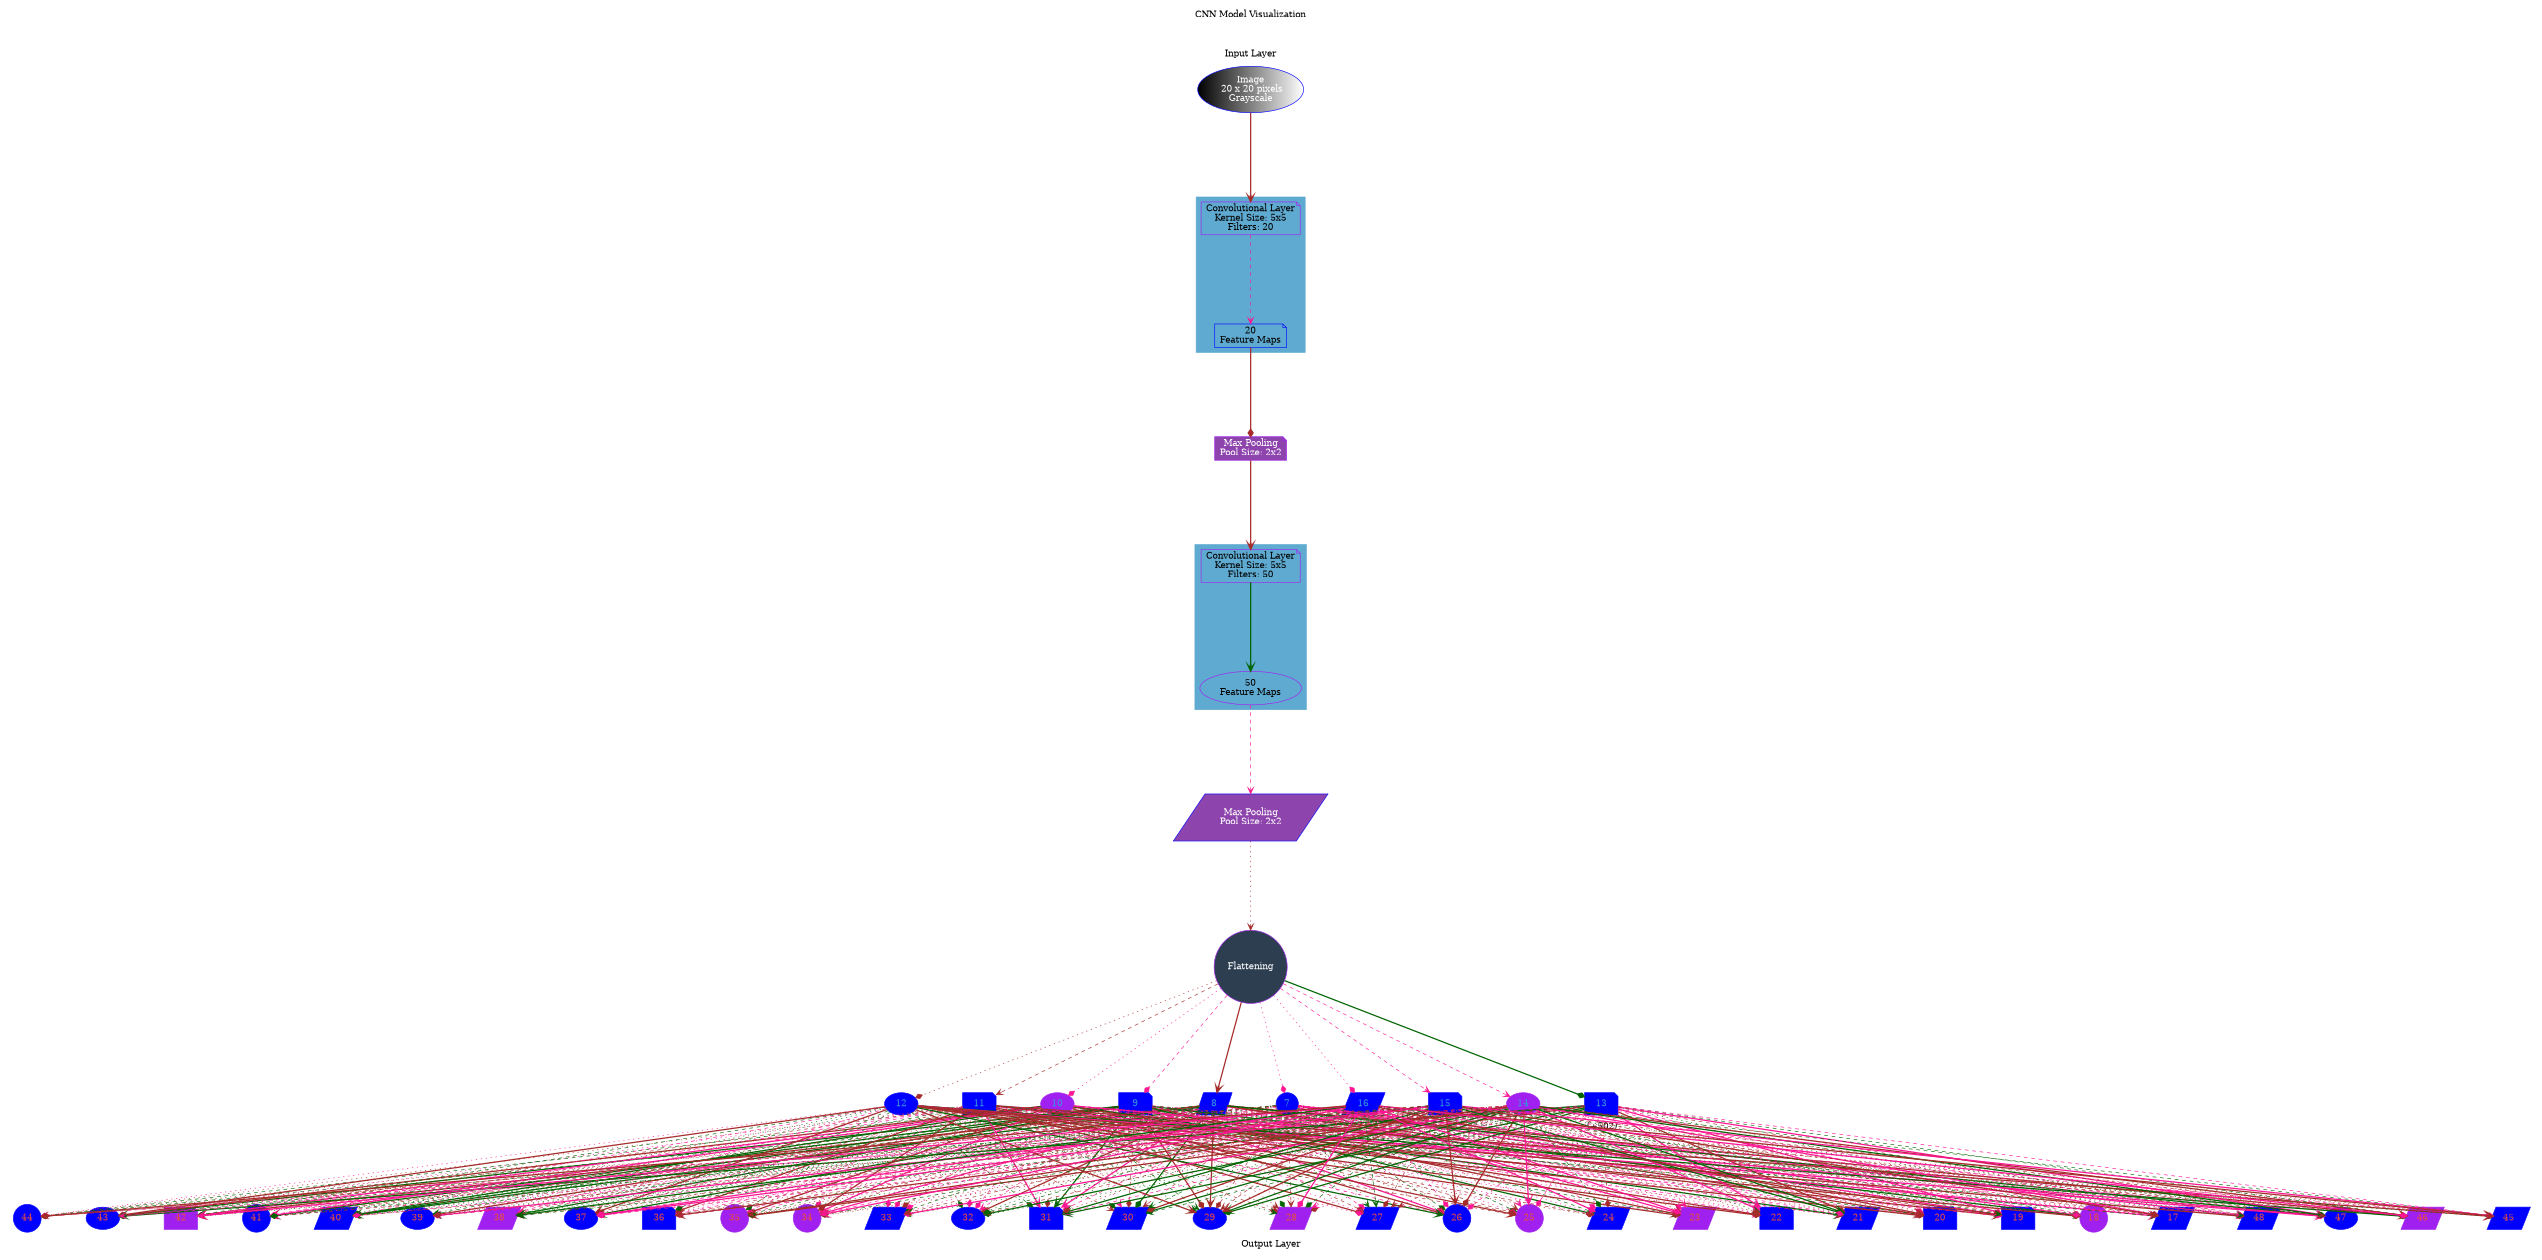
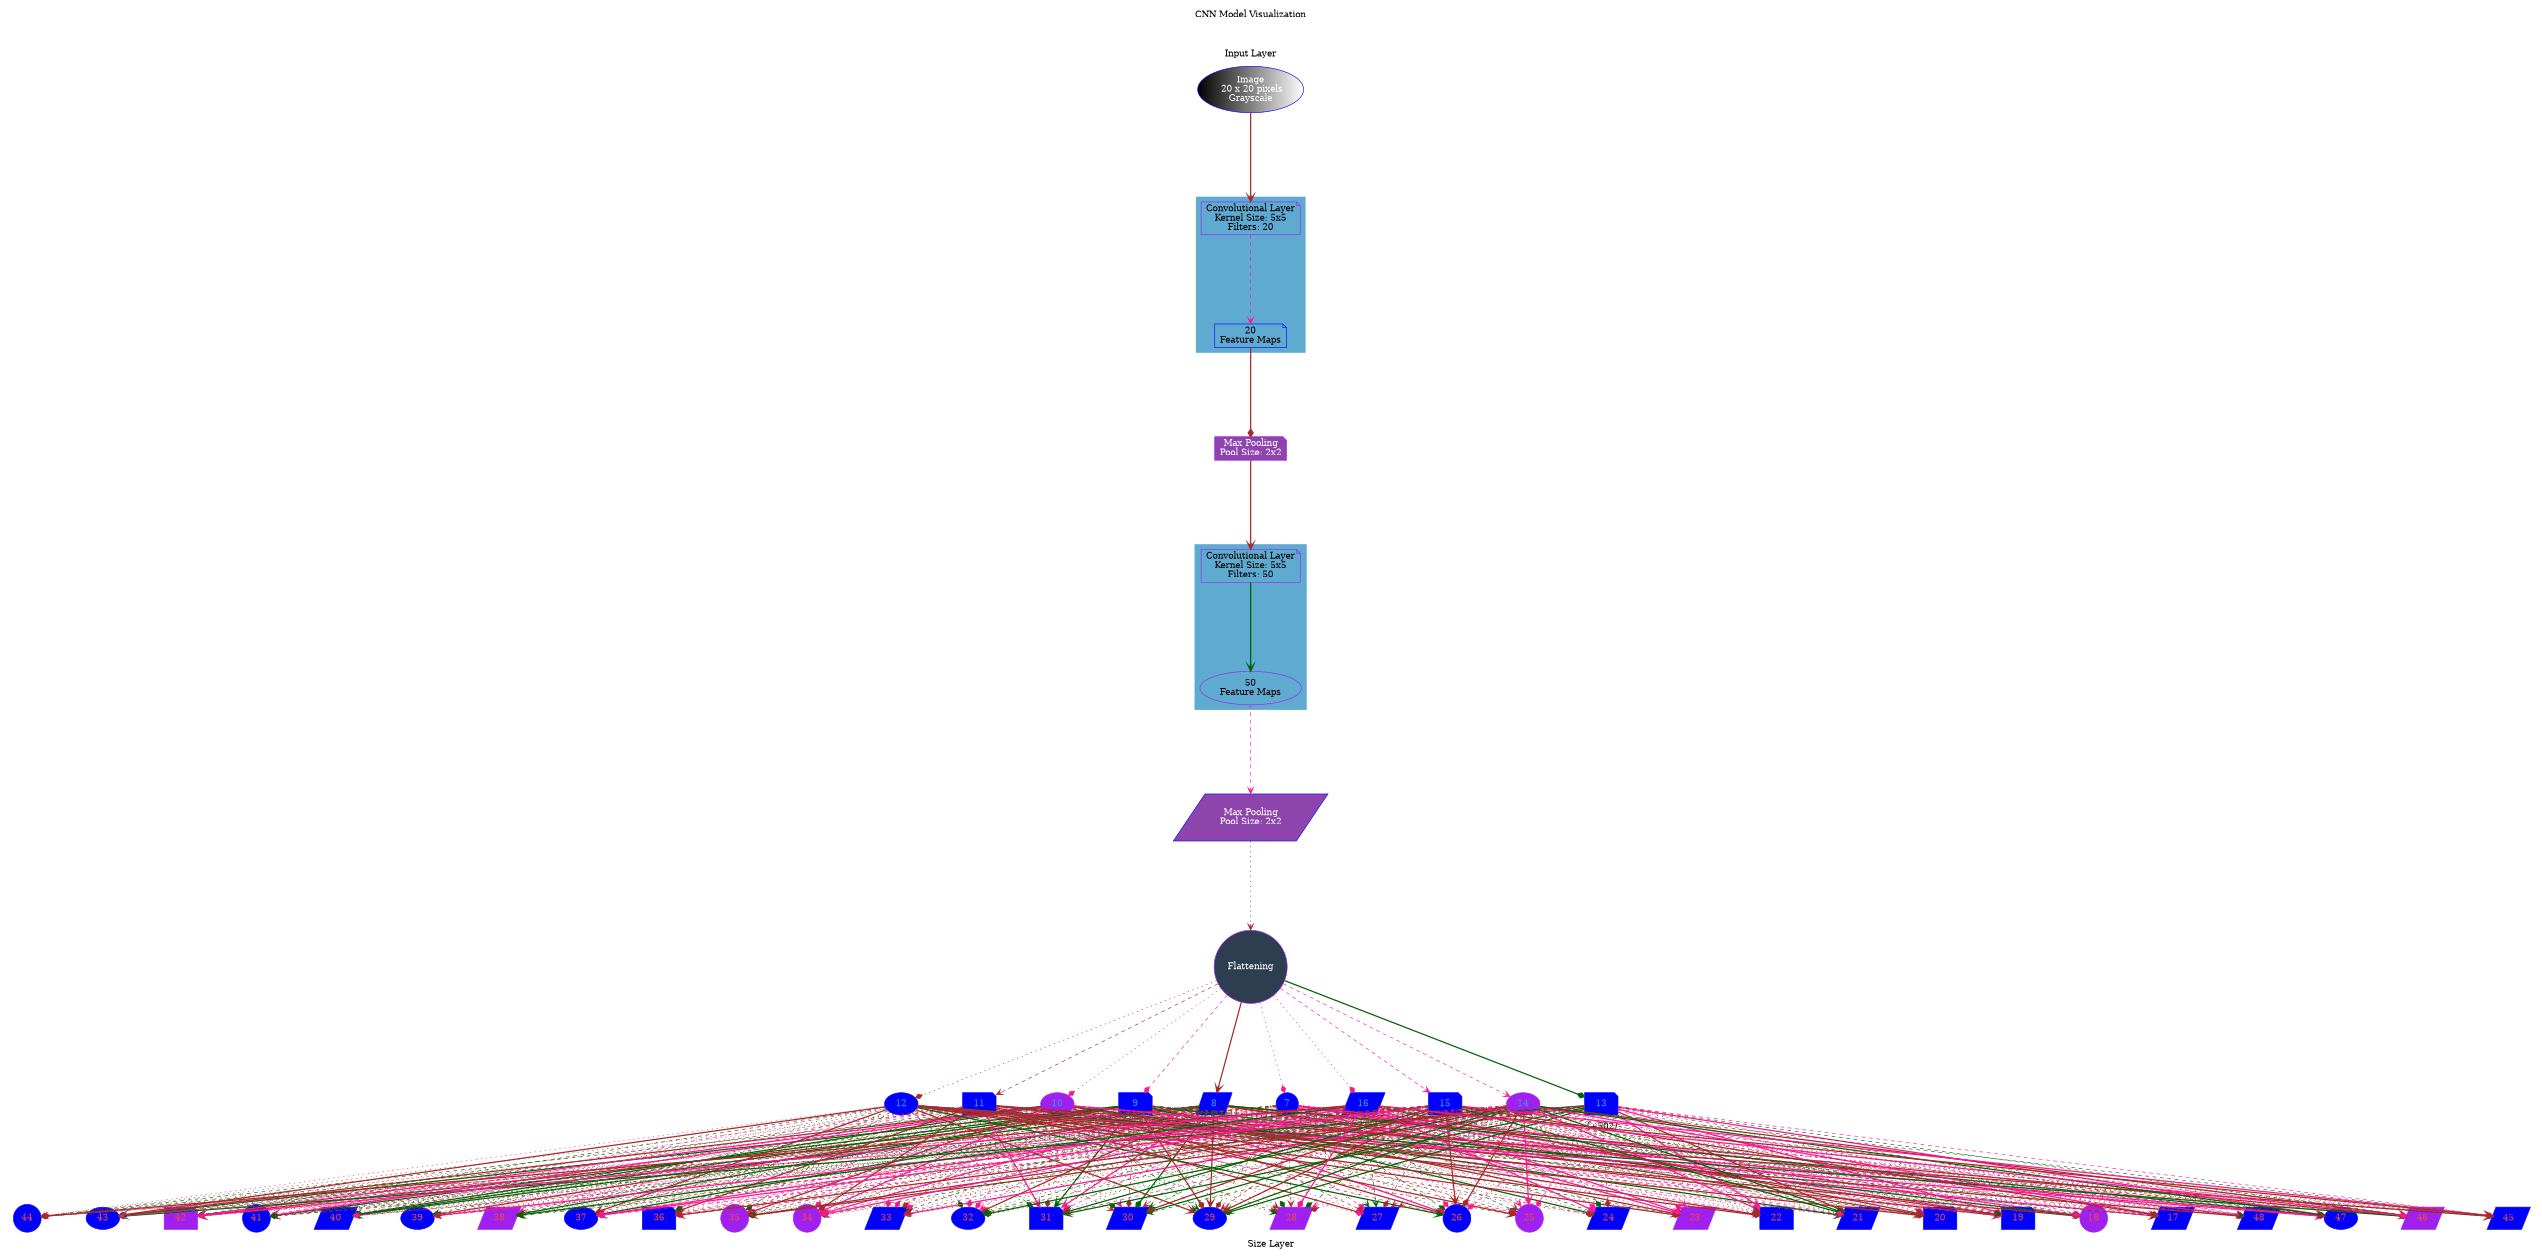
(975, 1161) -> (975, 1161)
(1271, 1244) -> (1271, 1244)
